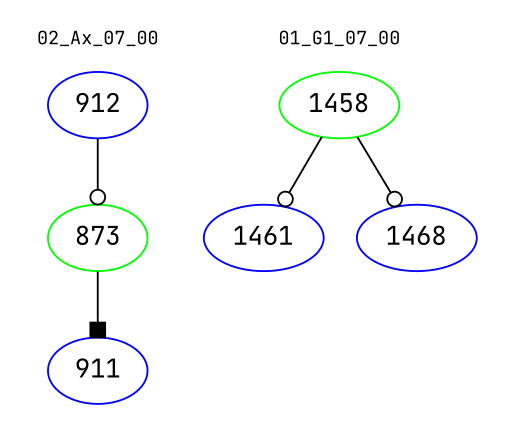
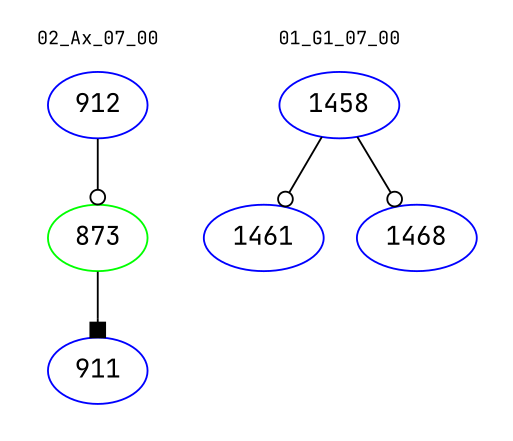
(339, 105) -> (339, 105)
